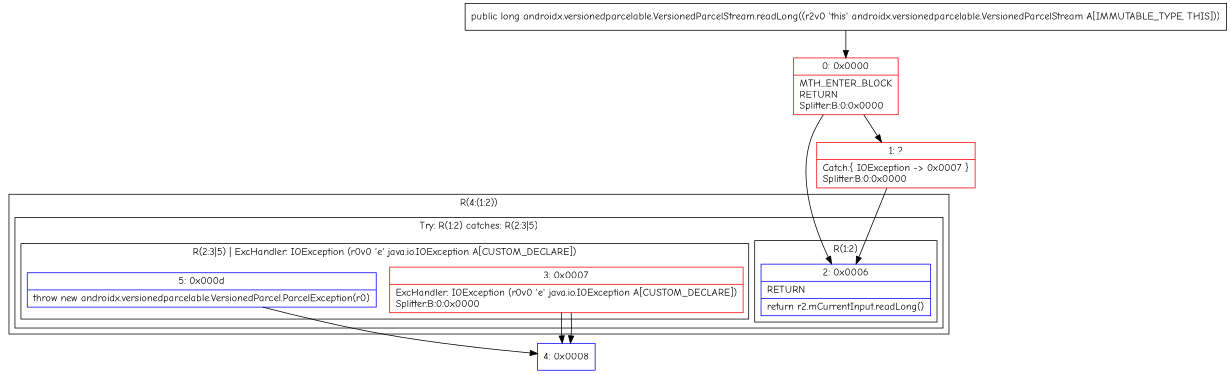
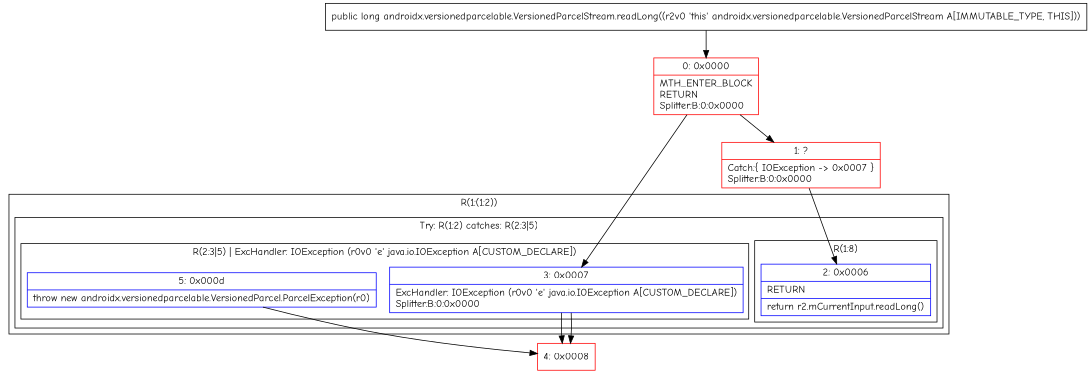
(807, 186) -> (636, 188)
(479, 203) -> (479, 203)
(846, 249) -> (846, 249)
(566, 290) -> (566, 290)
(566, 357) -> (566, 357)
